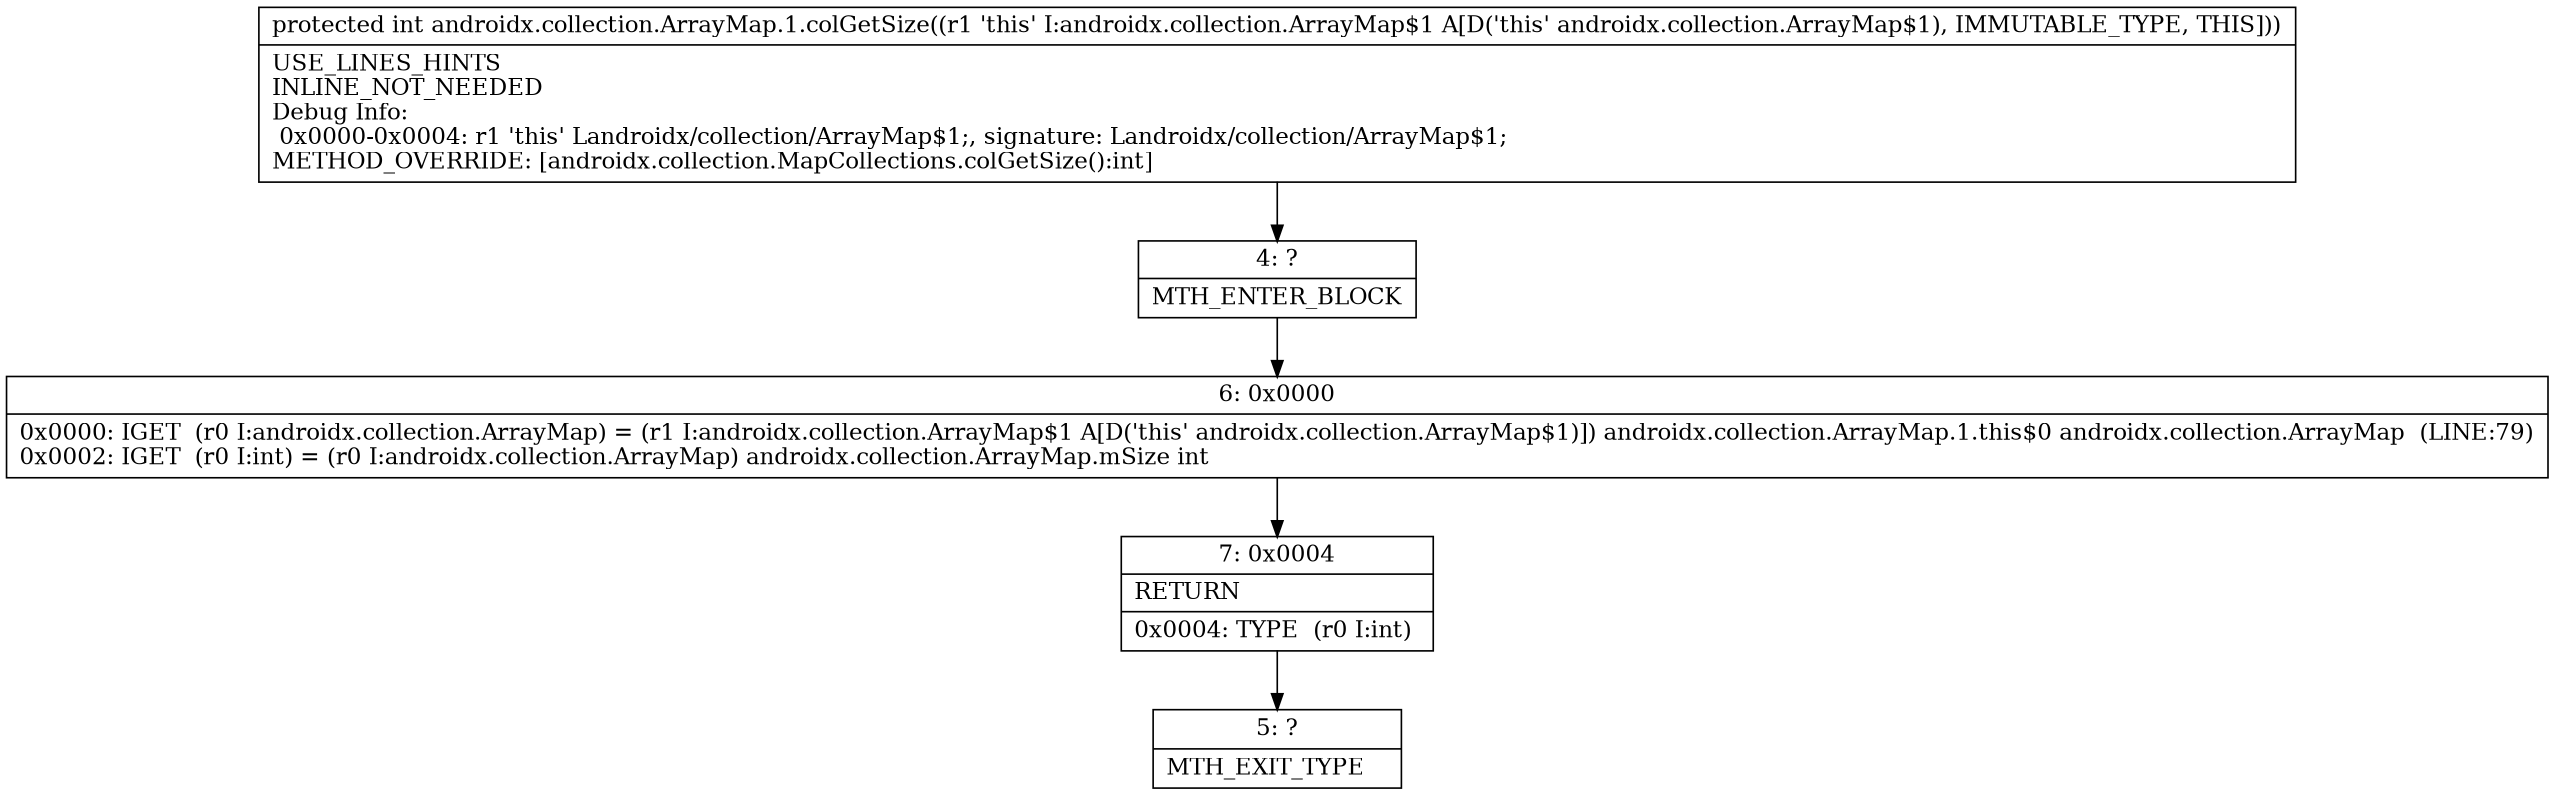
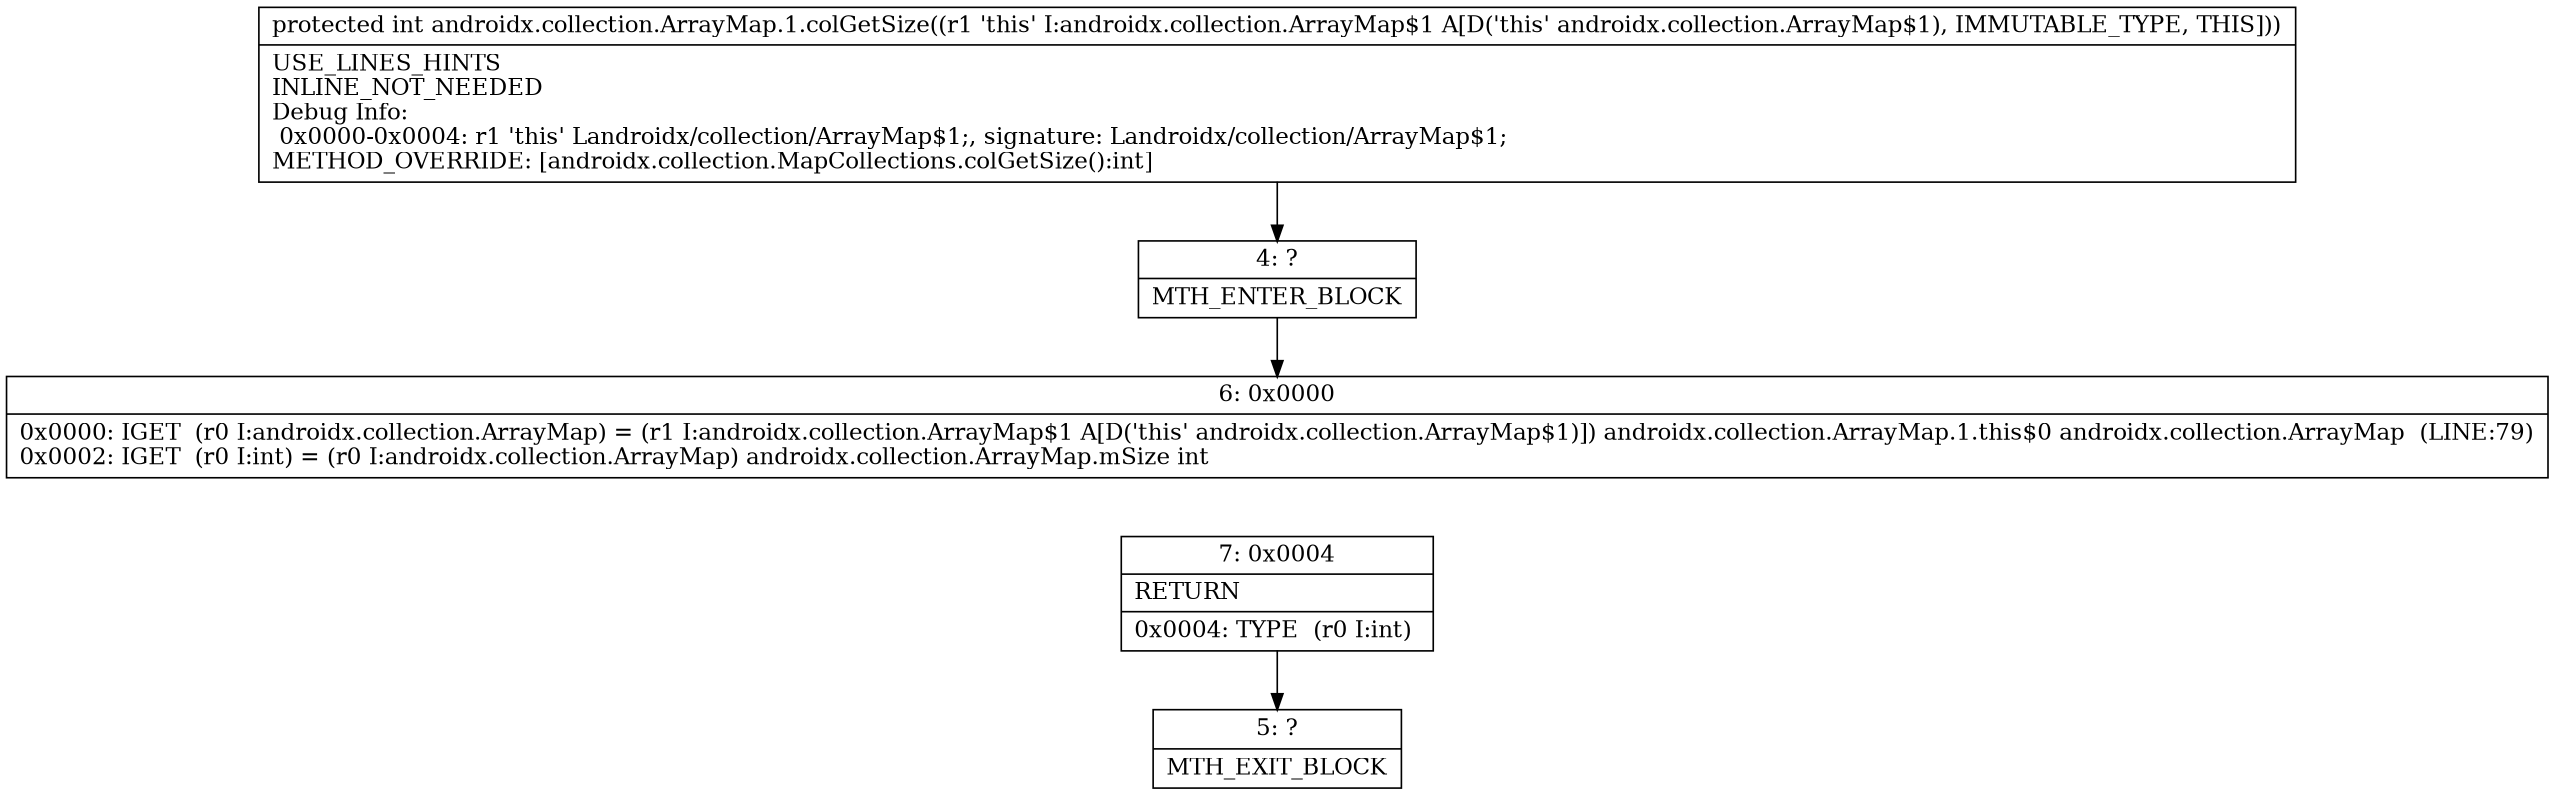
(1277, 499) -> none
(1266, 768) -> (1277, 768)
